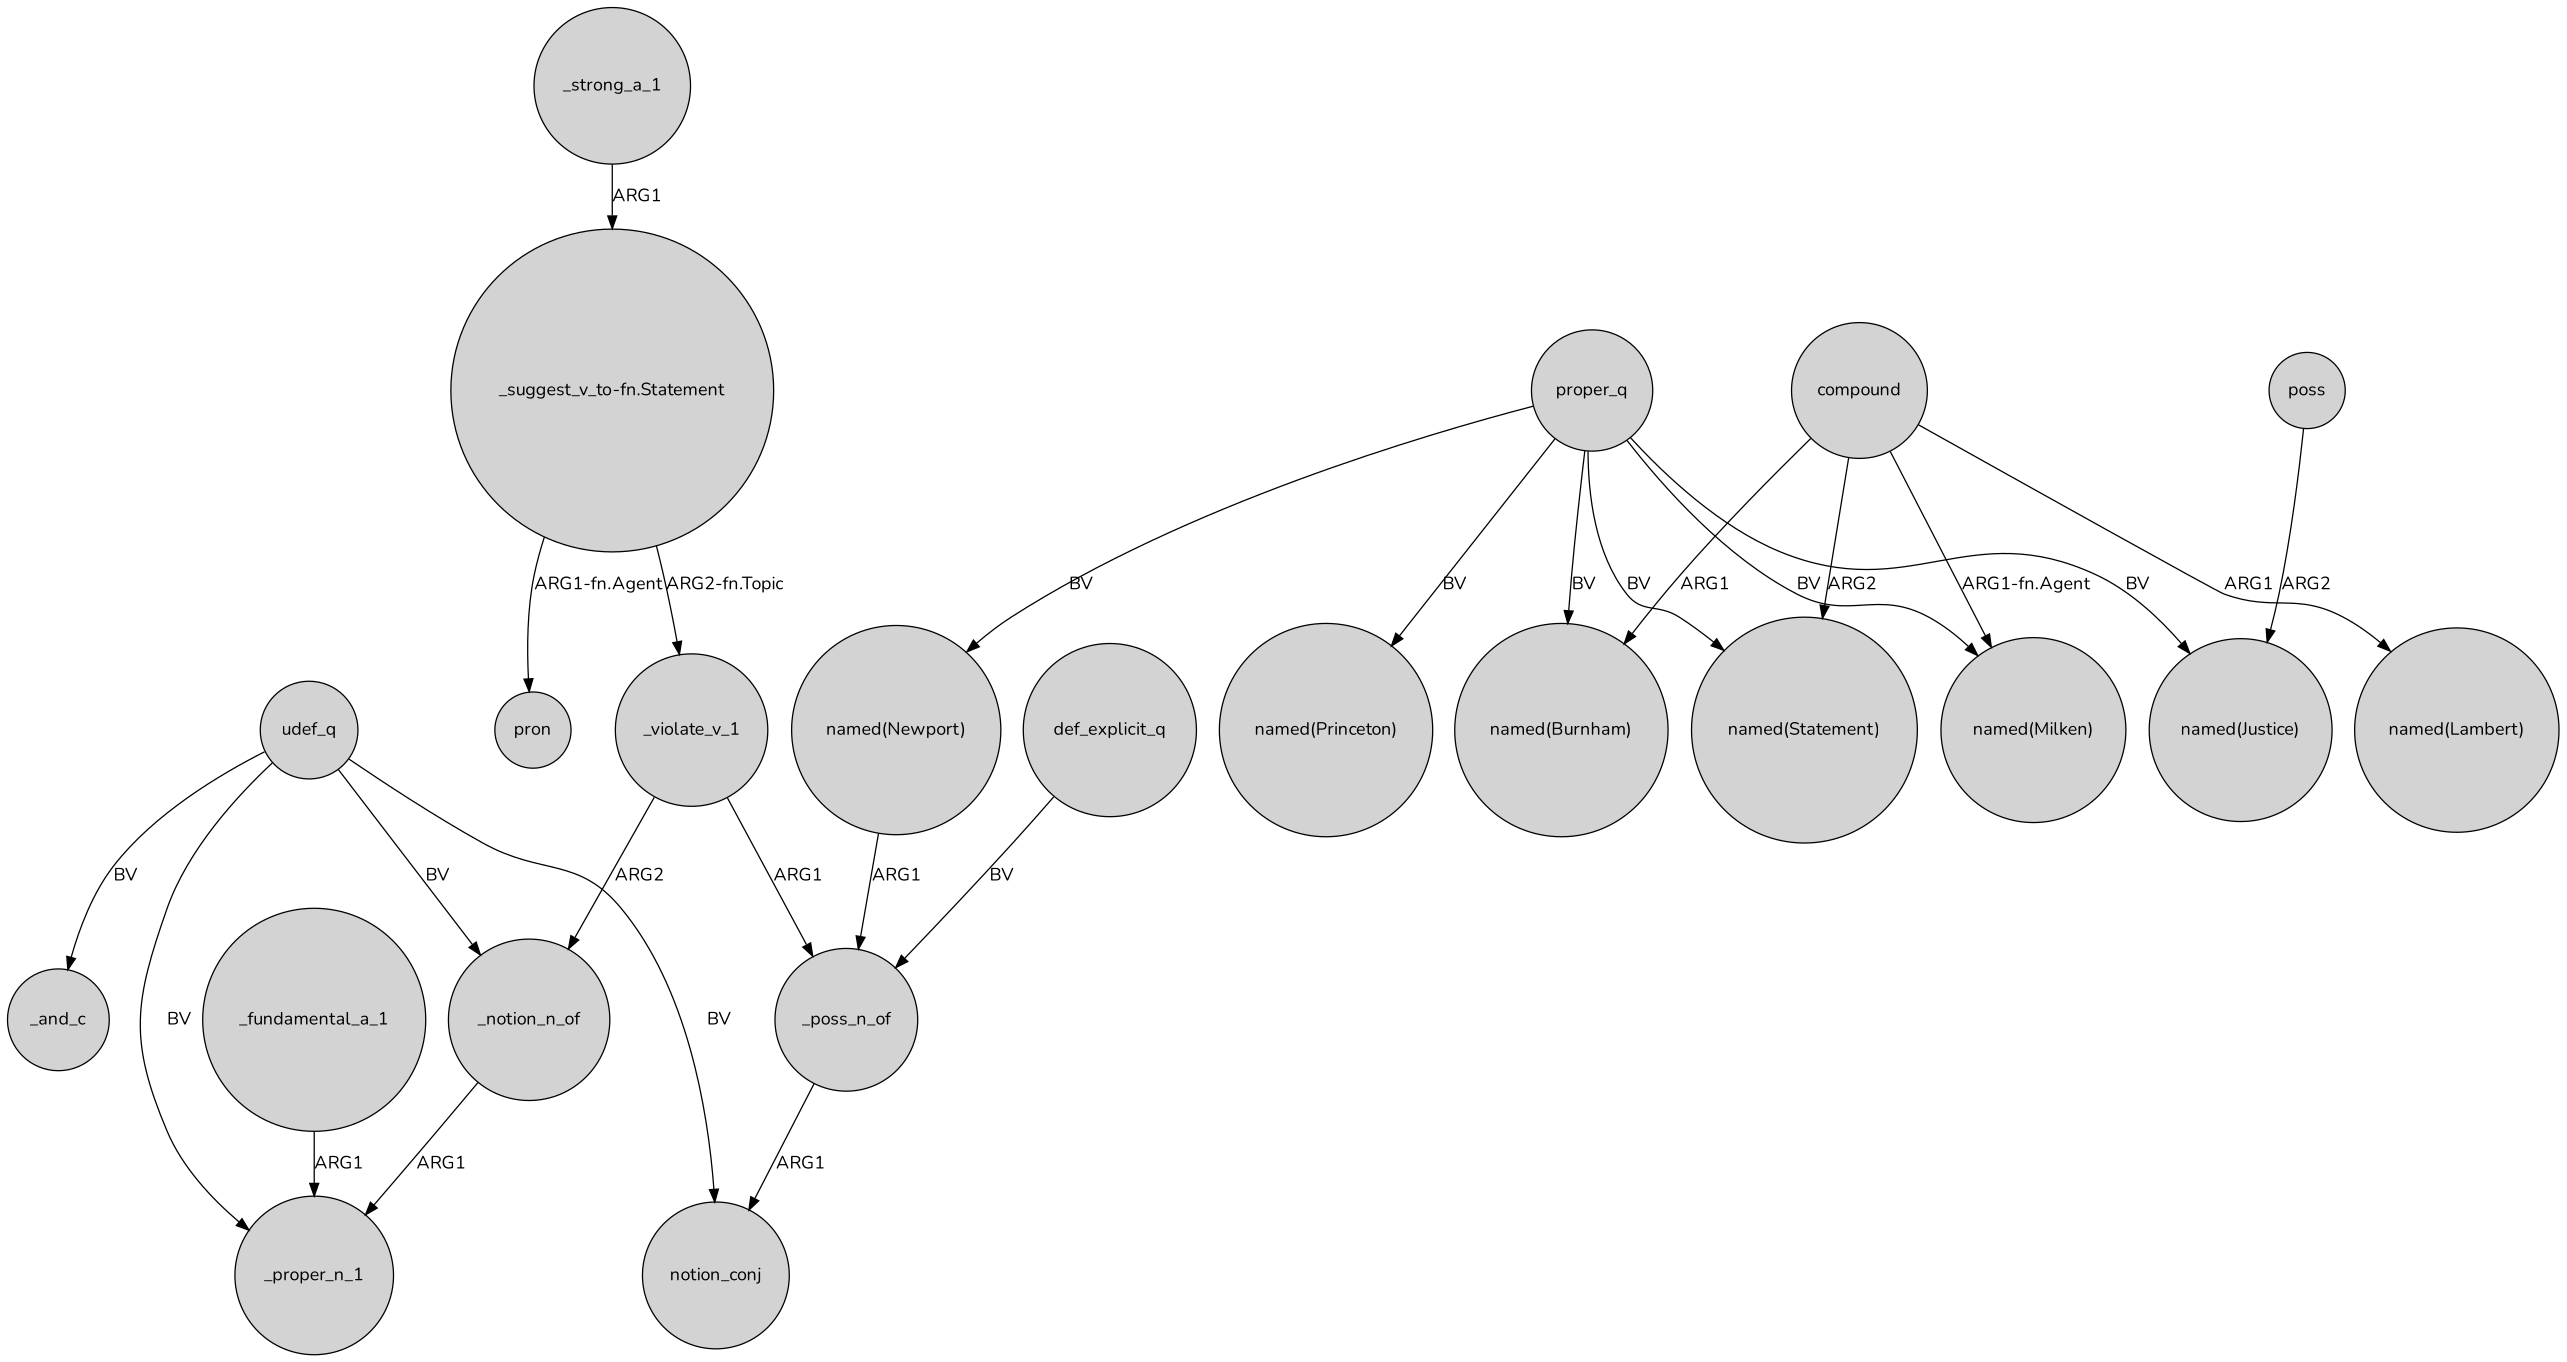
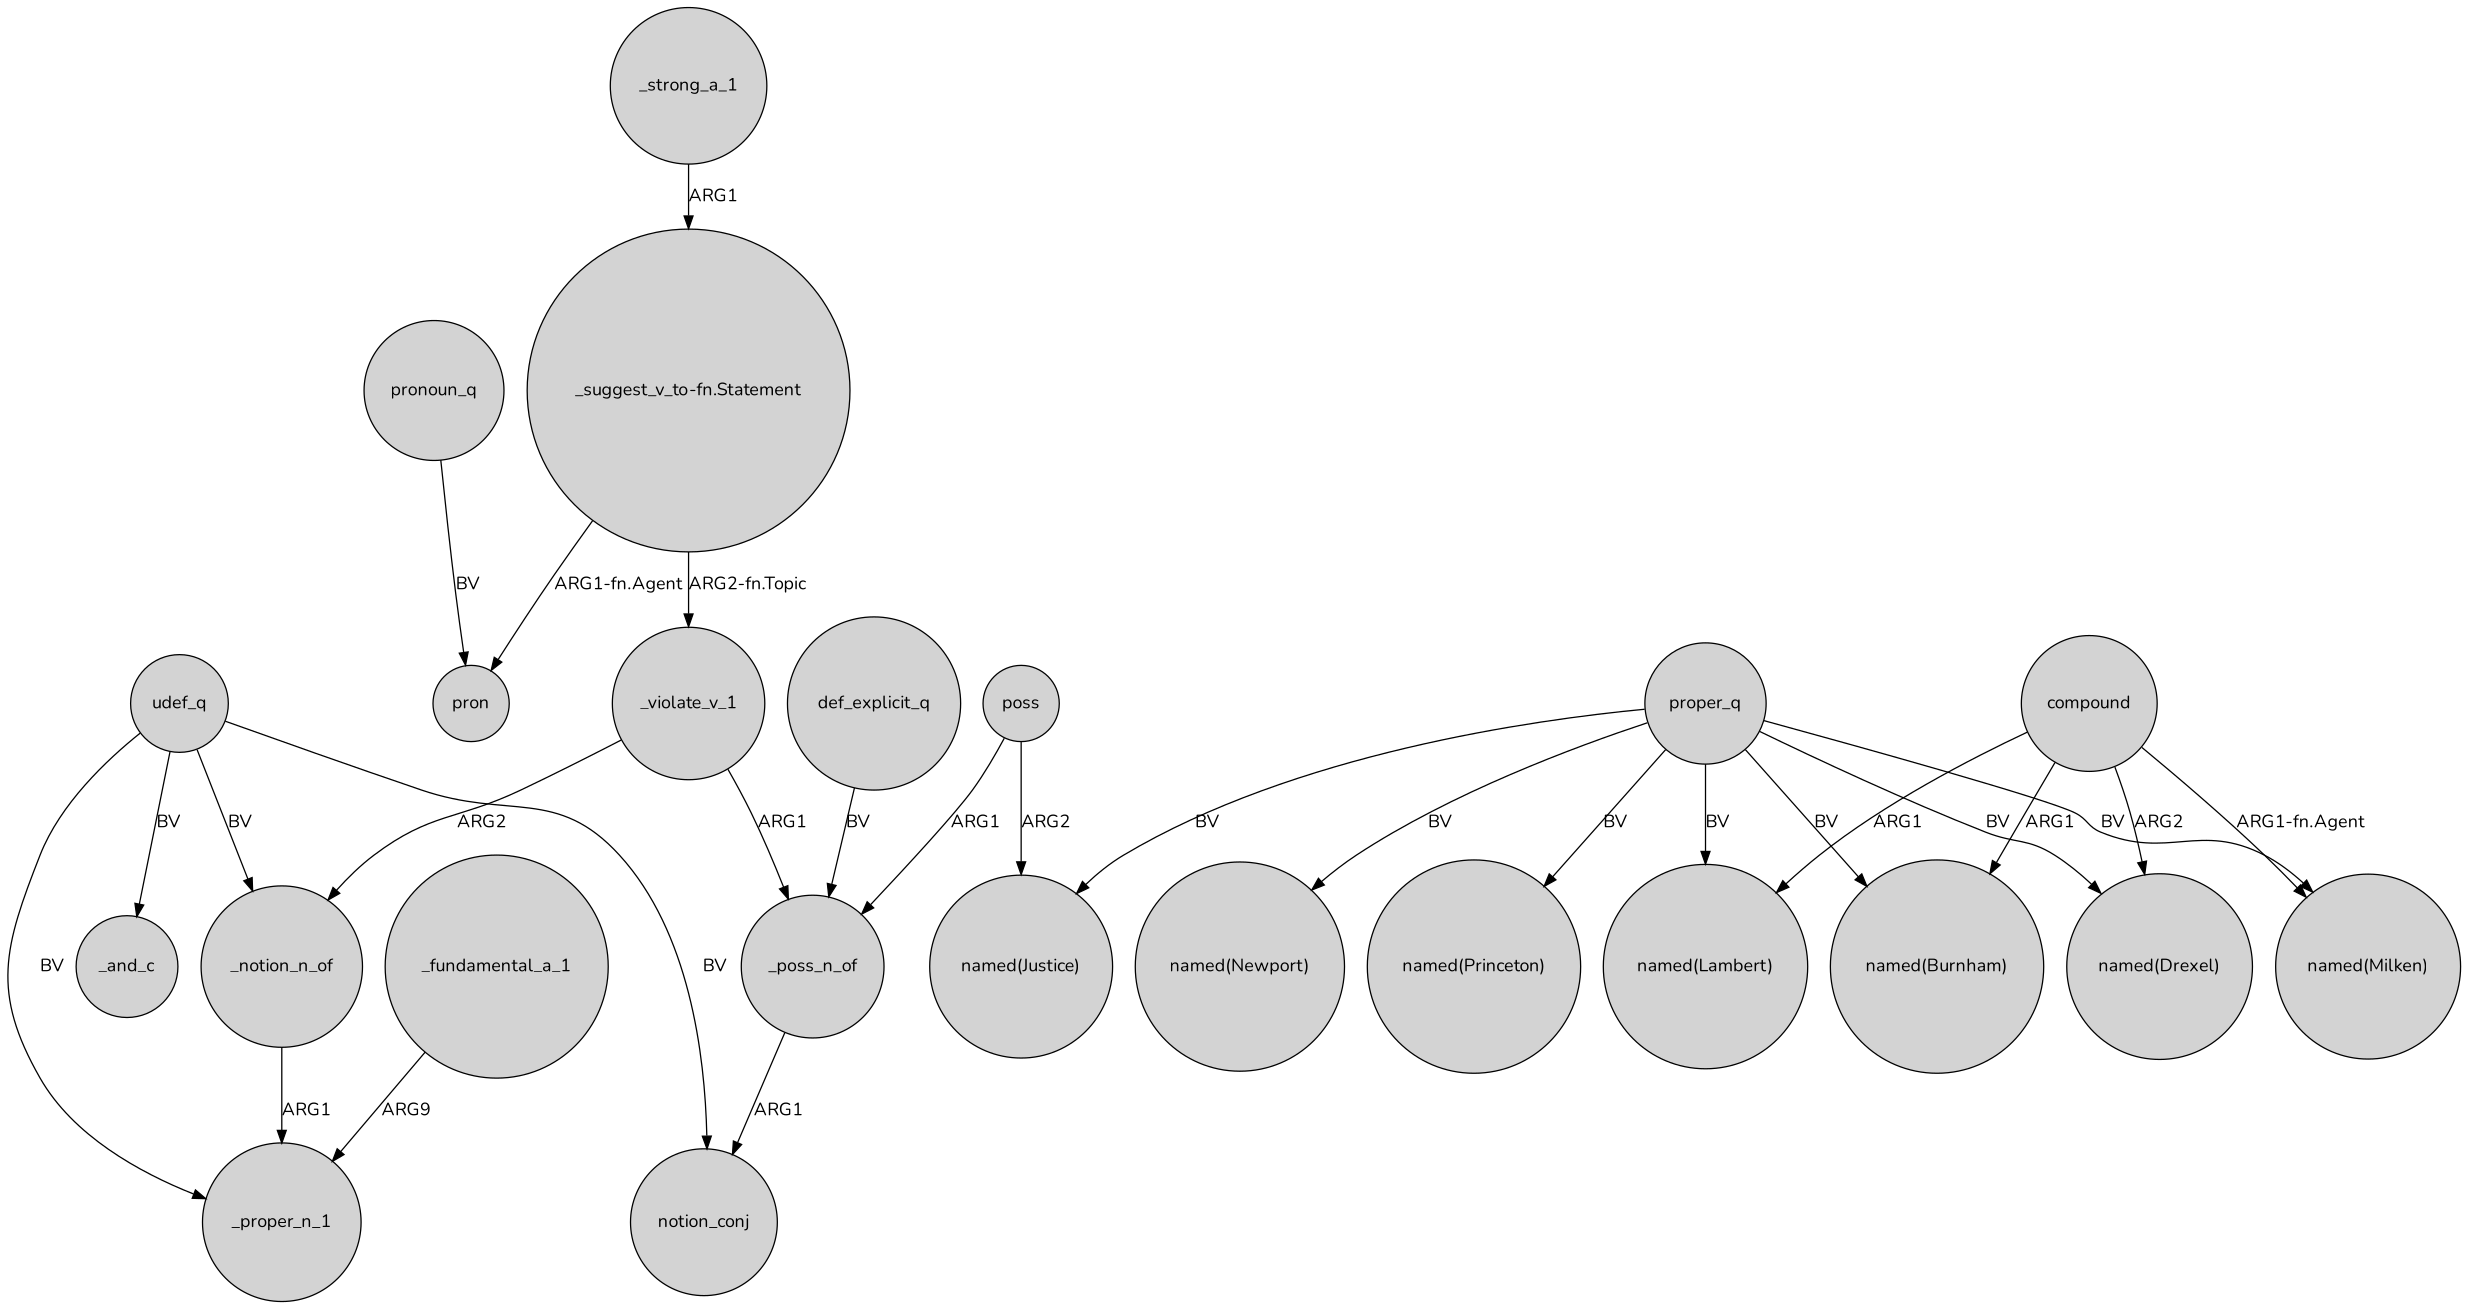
none -> (434, 390)
(1804, 730) -> (2160, 967)
none -> (1706, 808)
(870, 885) -> (943, 826)
(339, 1164) -> (407, 1111)
